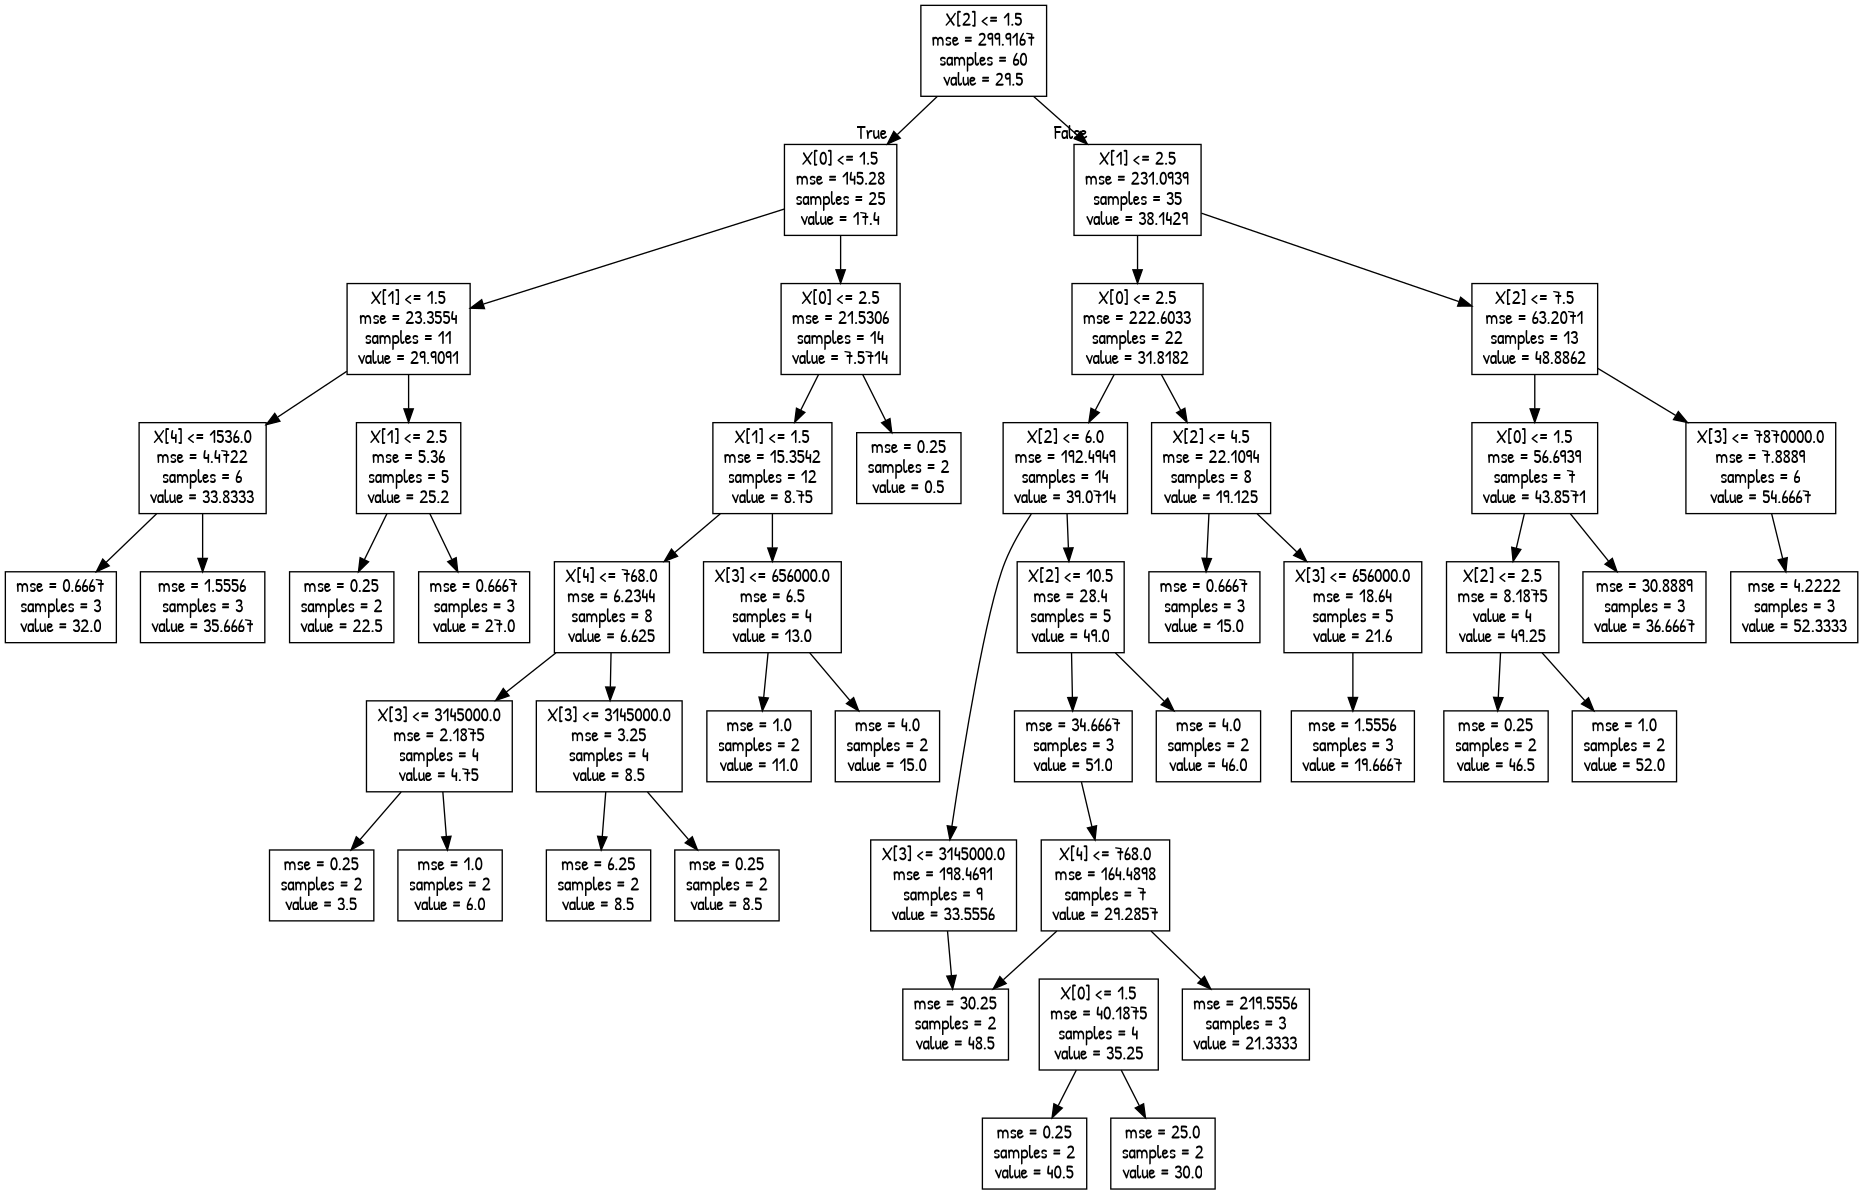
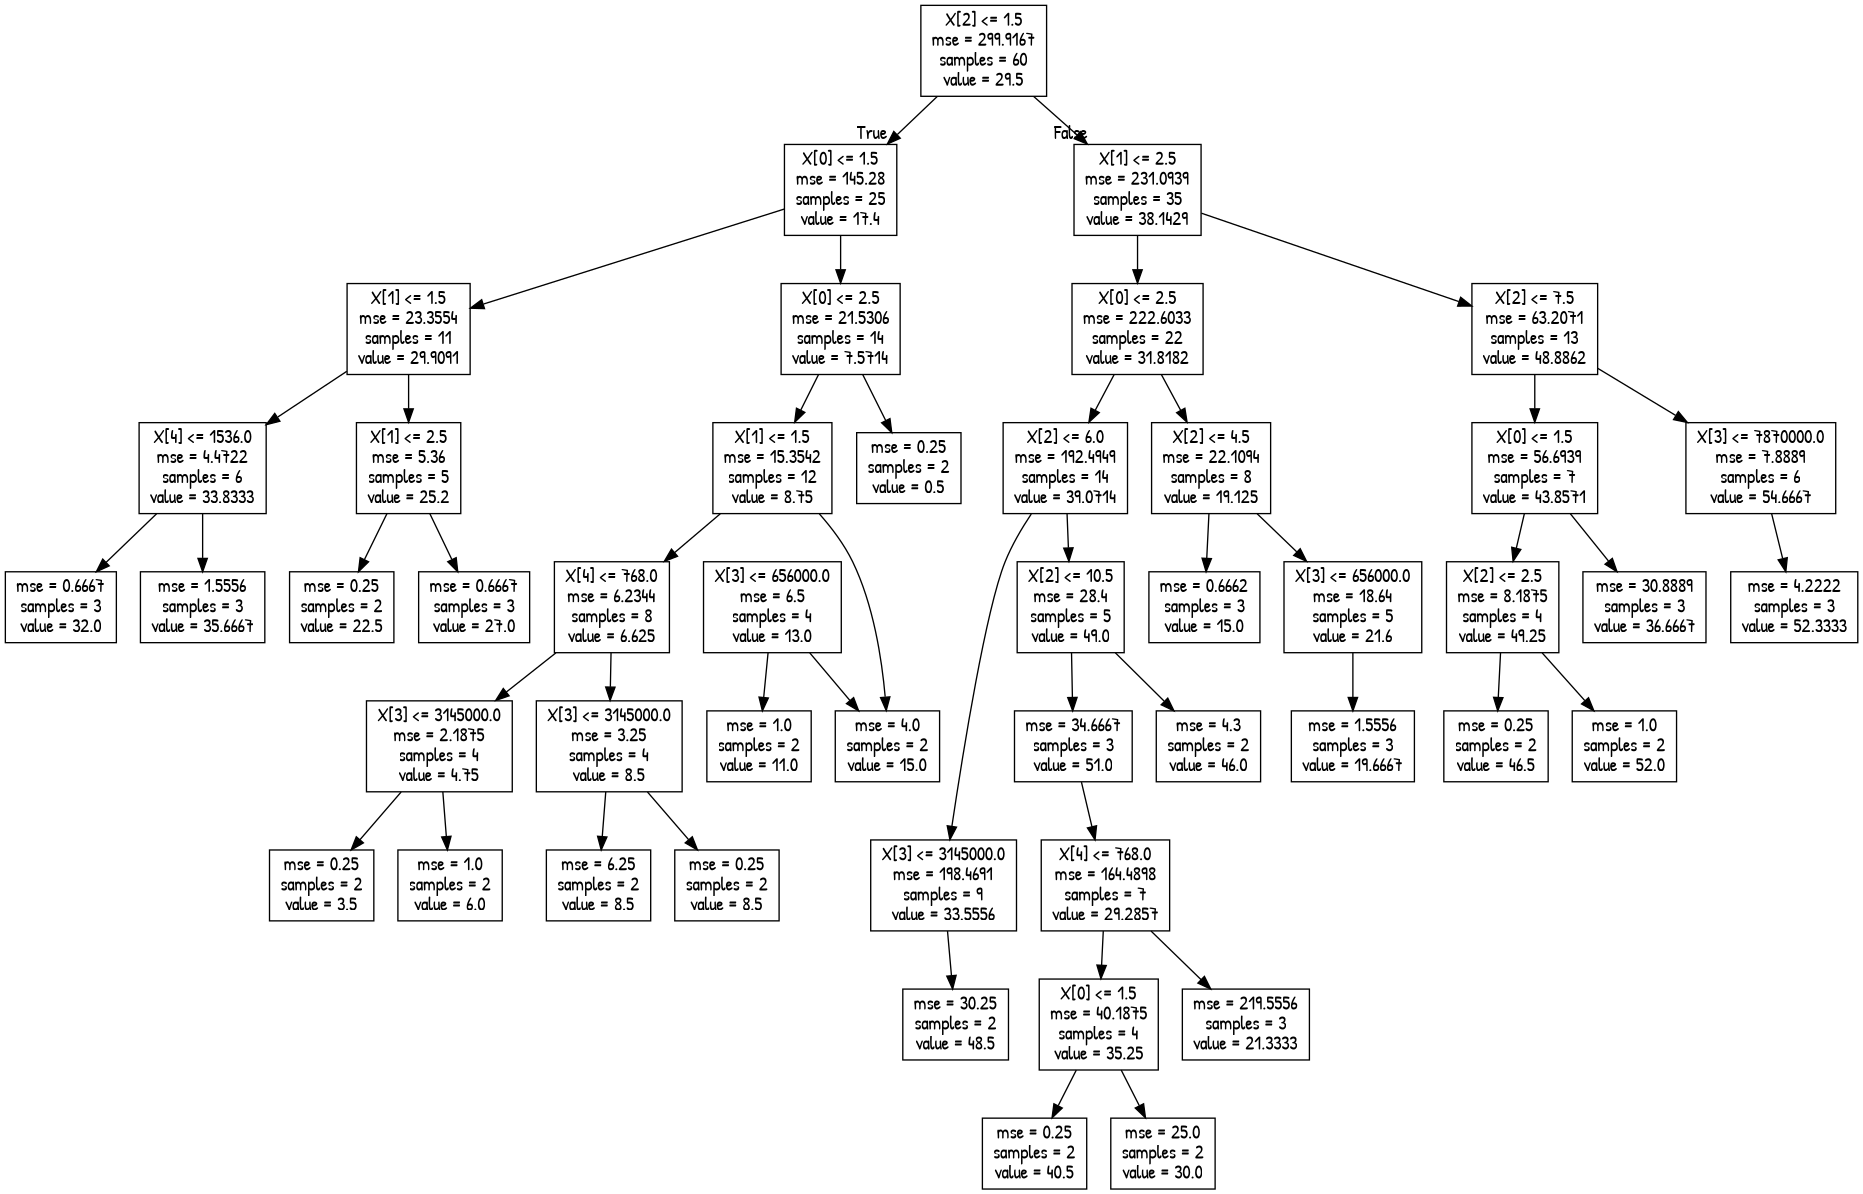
(772, 531) -> (867, 600)
(1204, 607) -> (1204, 607)
(1503, 607) -> (1503, 607)
(1208, 746) -> (1208, 746)
(1030, 955) -> (1102, 948)
